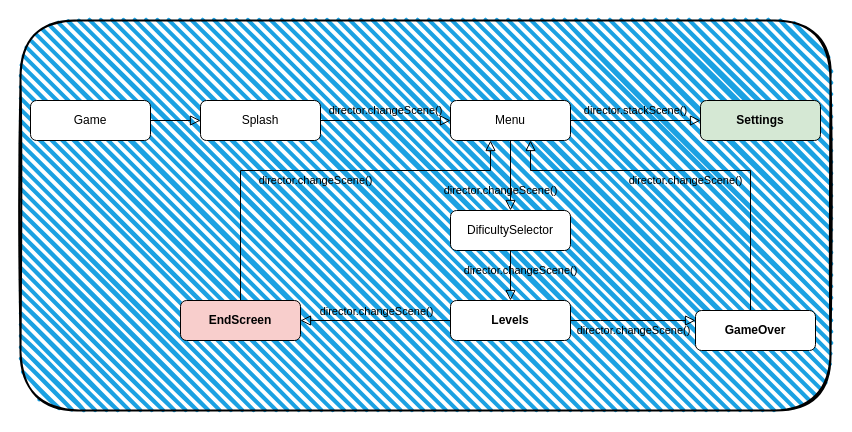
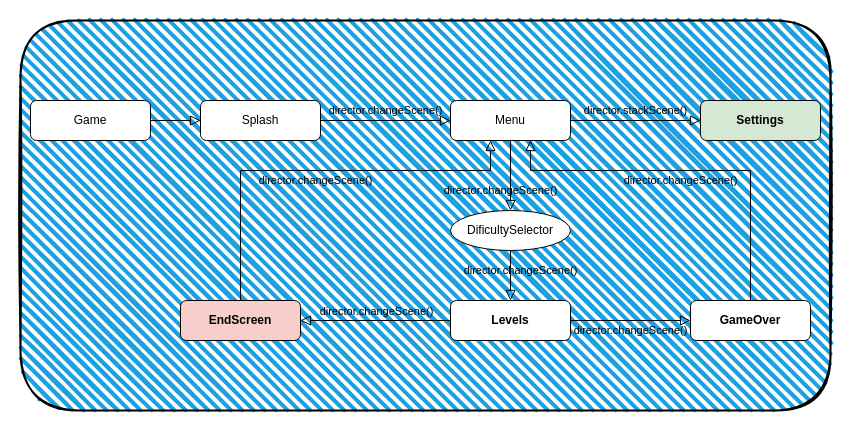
(511, 231) -> (511, 231)
(756, 331) -> (751, 321)
